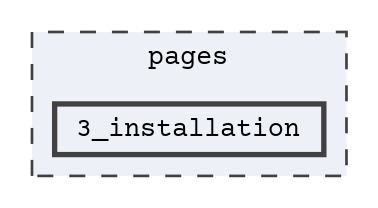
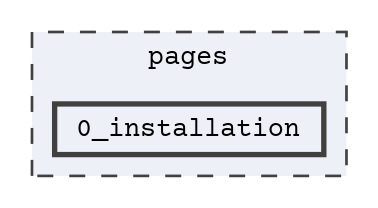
(189, 129) -> (189, 129)
